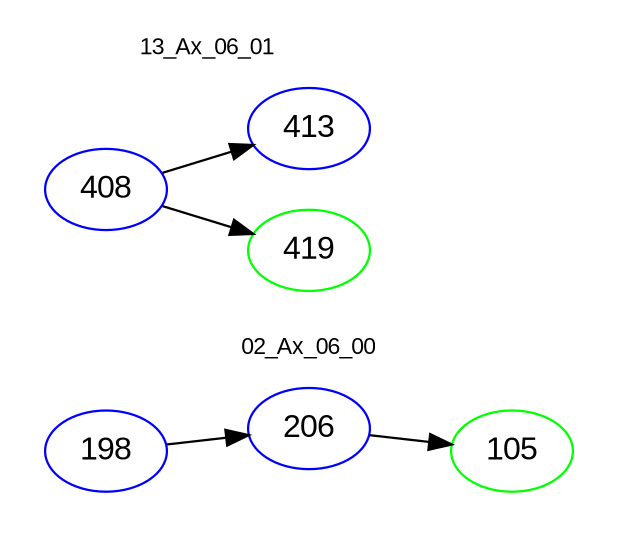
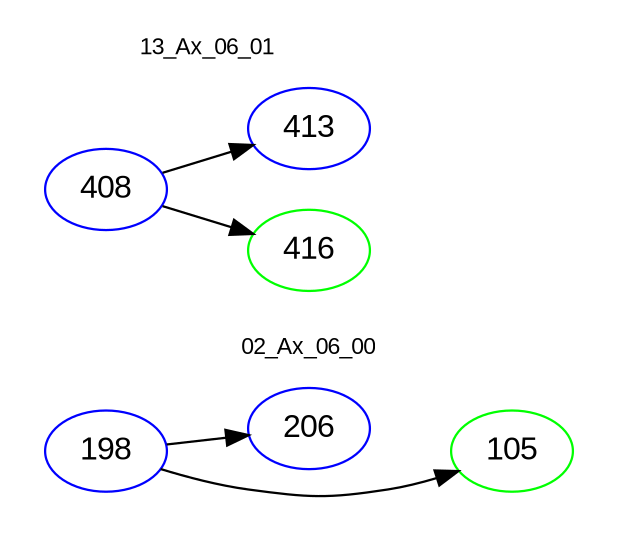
(309, 250) -> (309, 250)
(399, 439) -> (298, 495)
